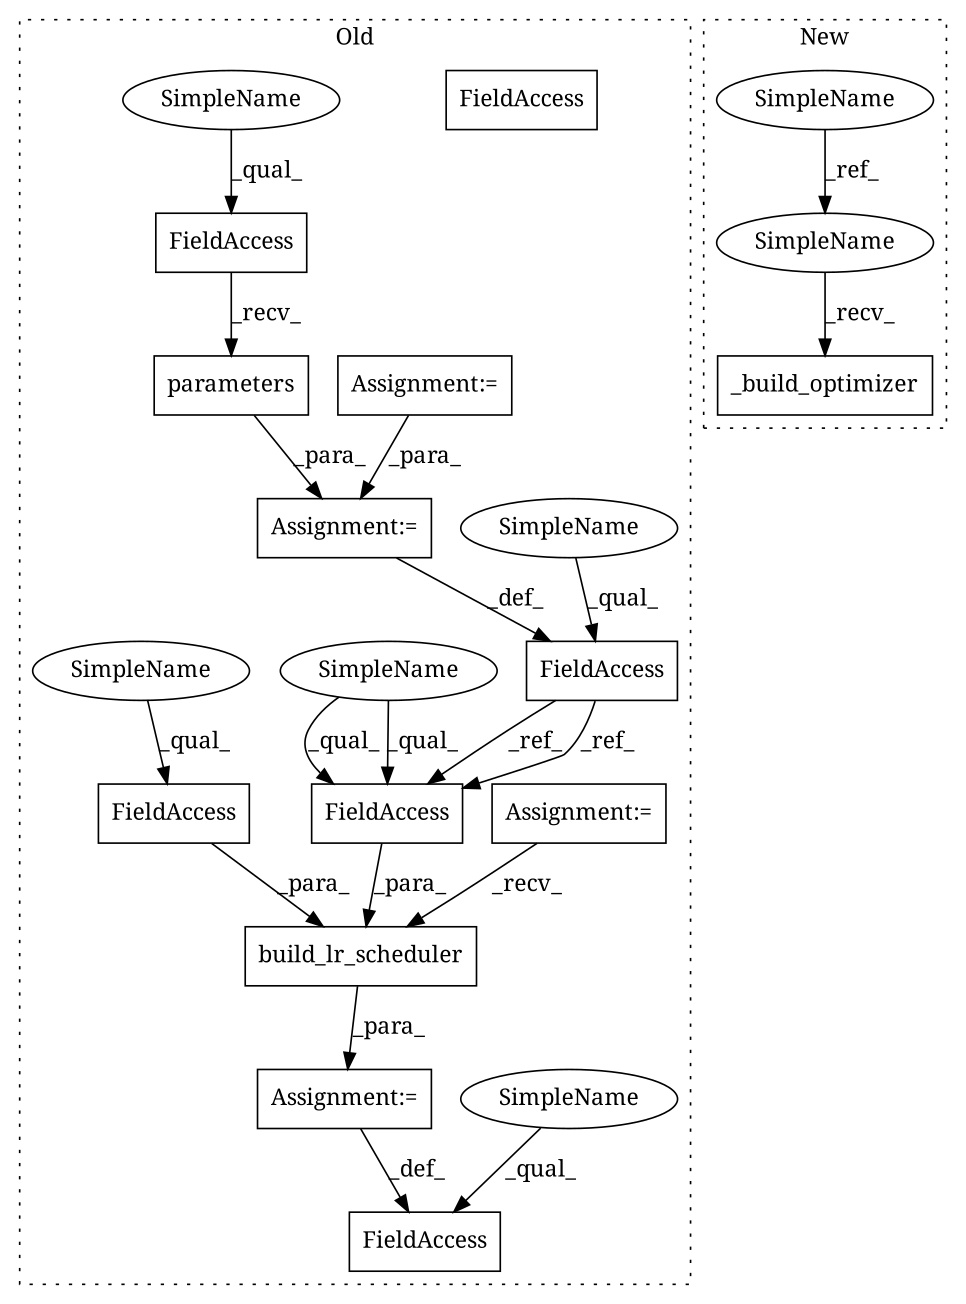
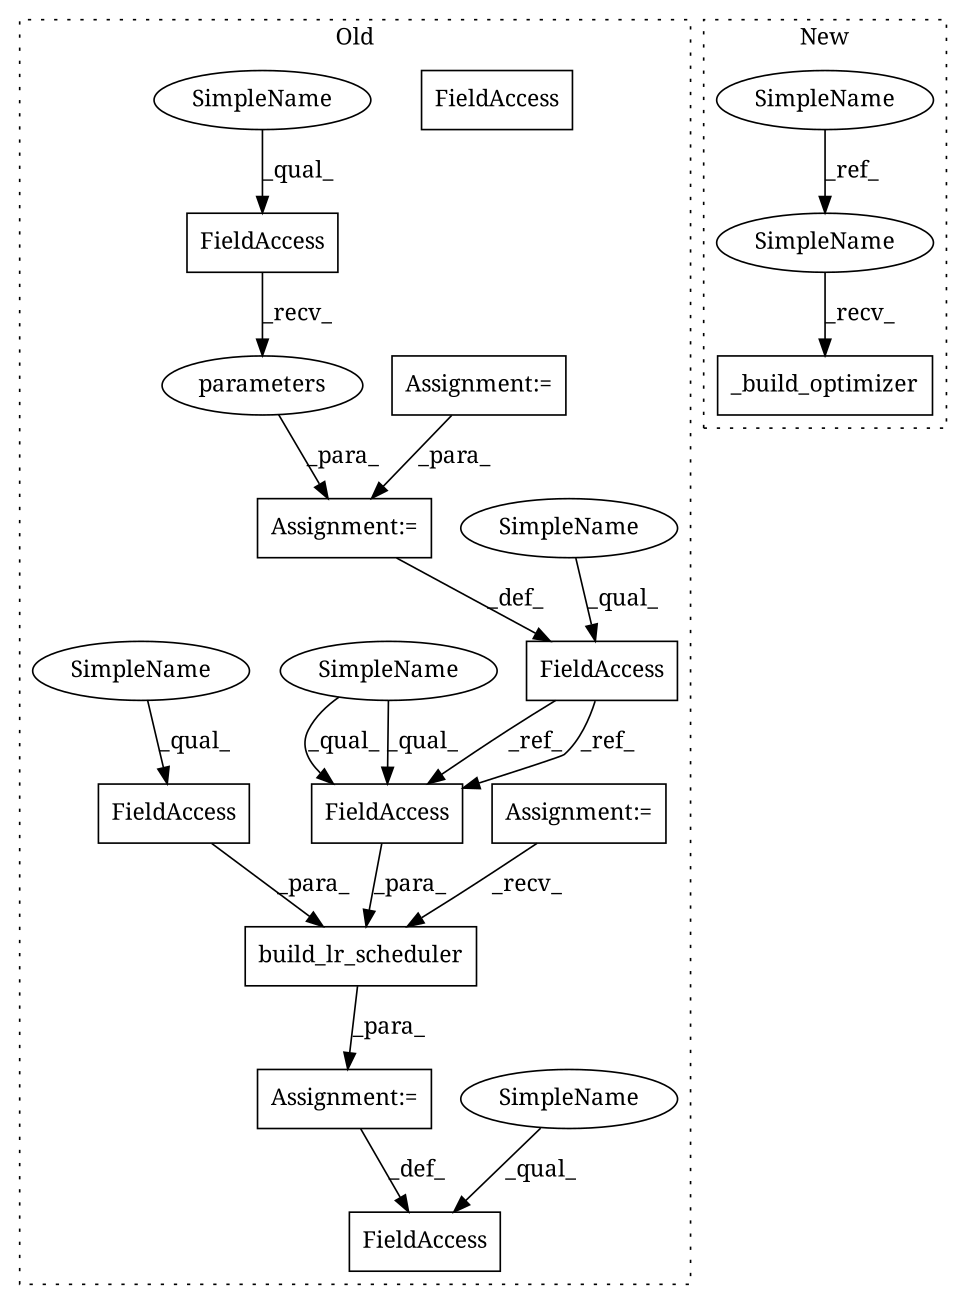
(231, 385) -> (262, 385)
